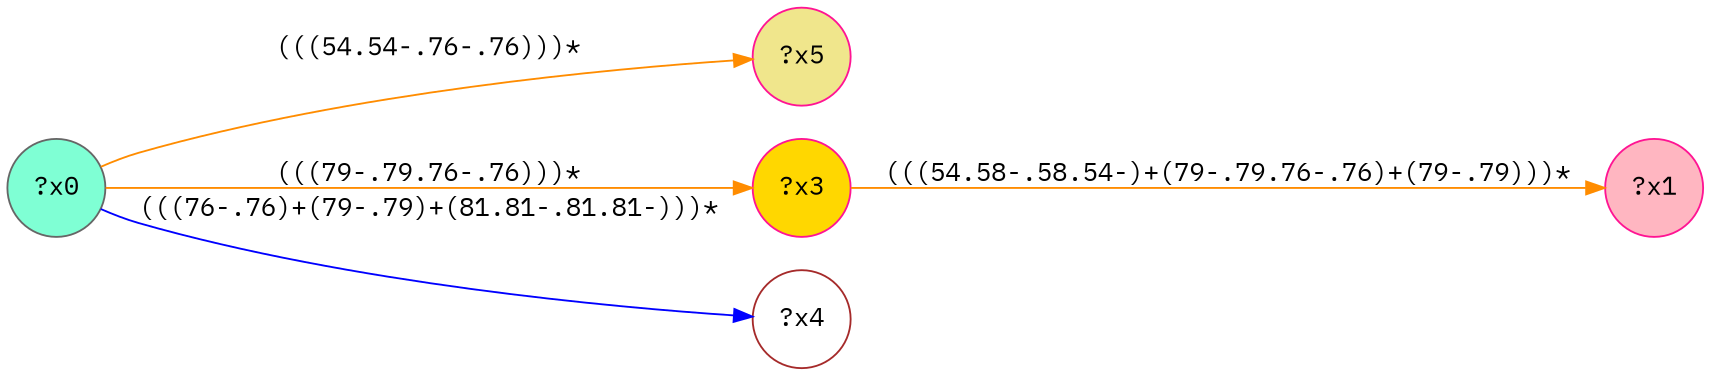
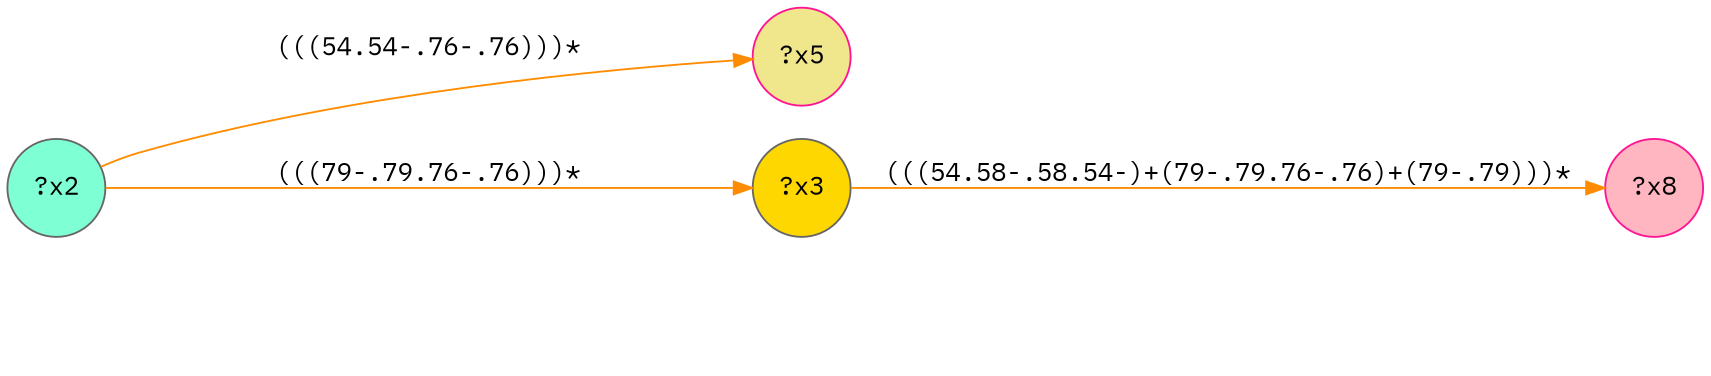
(56, 188) -> (56, 188)
(802, 188) -> (802, 188)
(1654, 188) -> (1654, 188)
(802, 319) -> none
